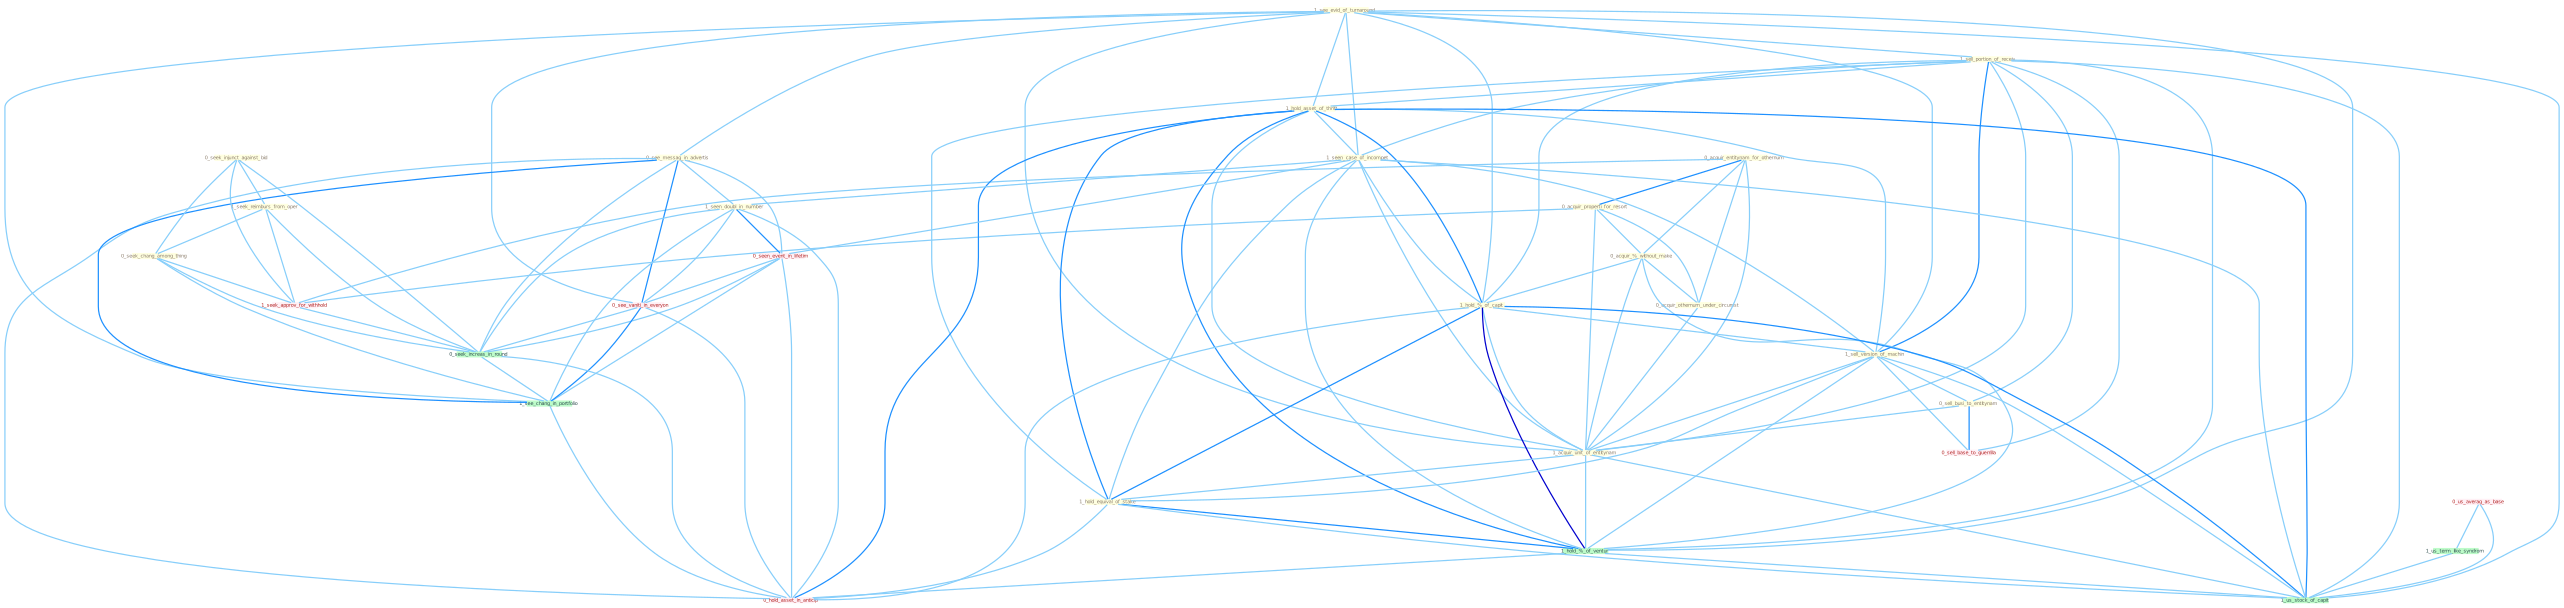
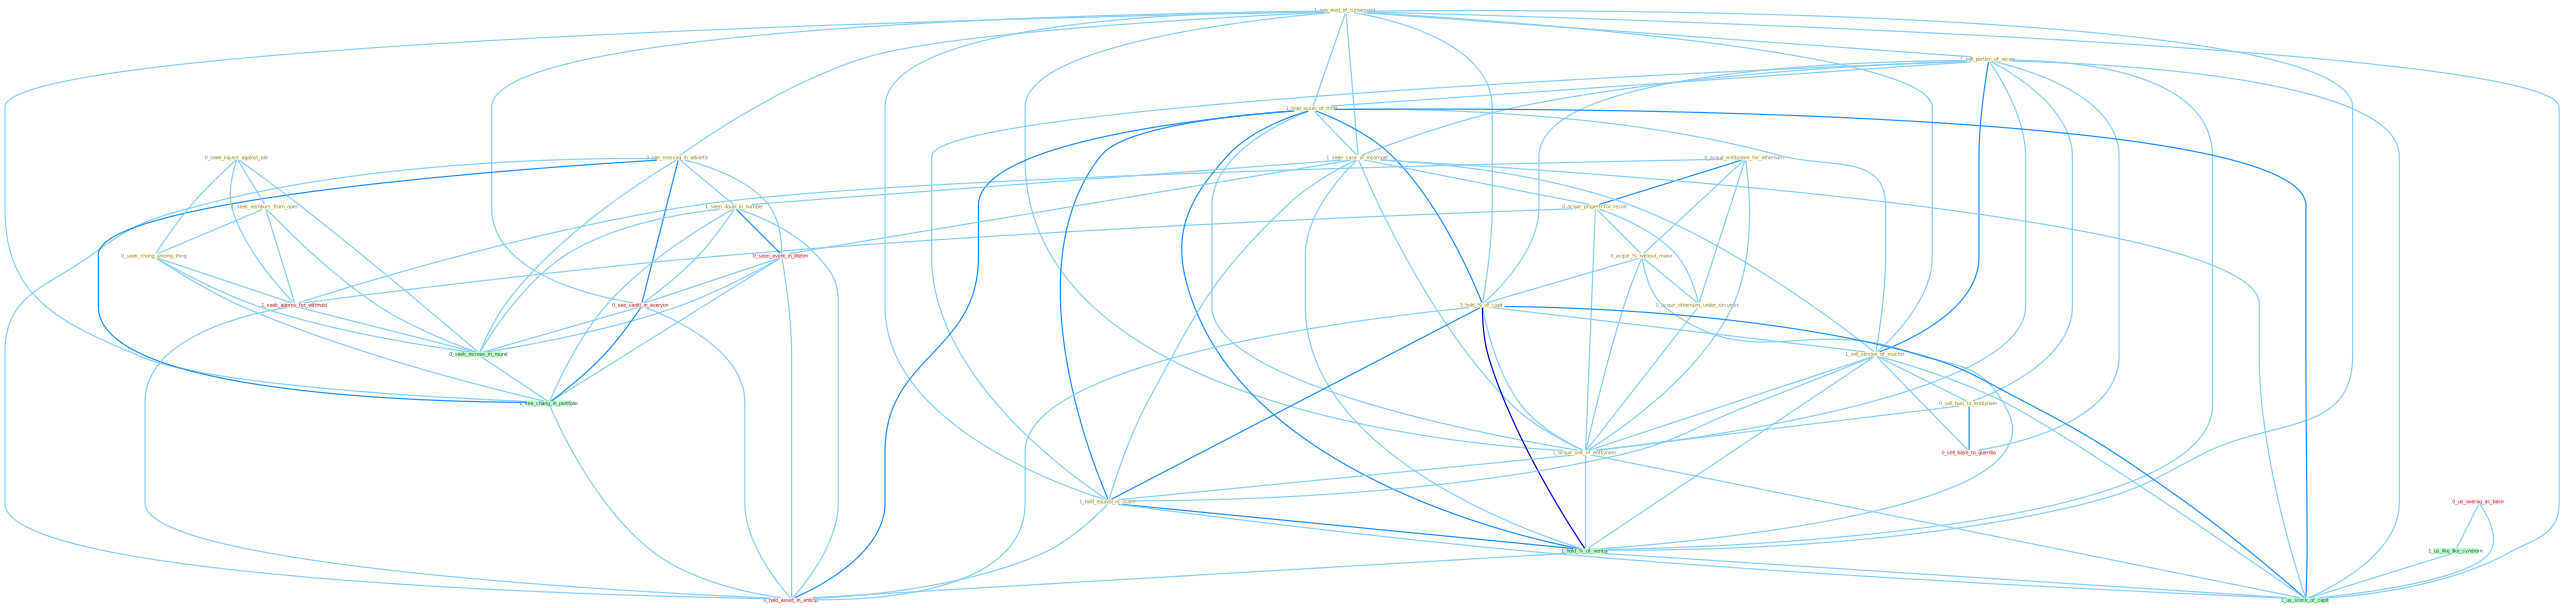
none -> (885, 128)
(1412, 239) -> (1477, 182)
(672, 450) -> (309, 560)
(2456, 551) -> (2456, 551)
